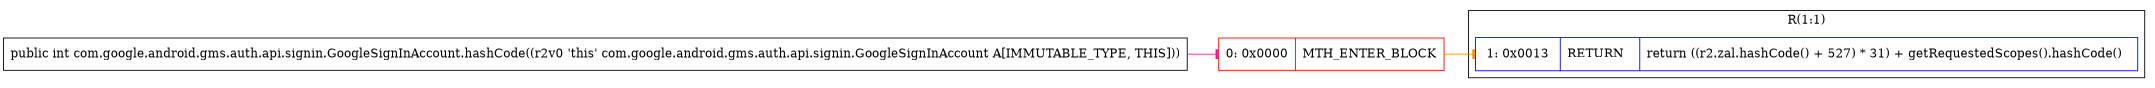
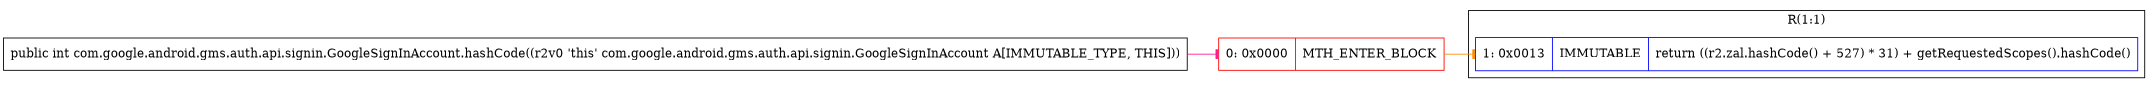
(1596, 54) -> (1600, 54)
